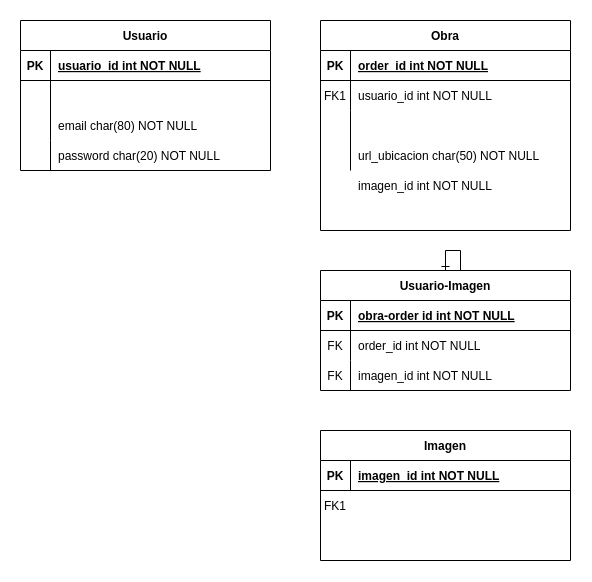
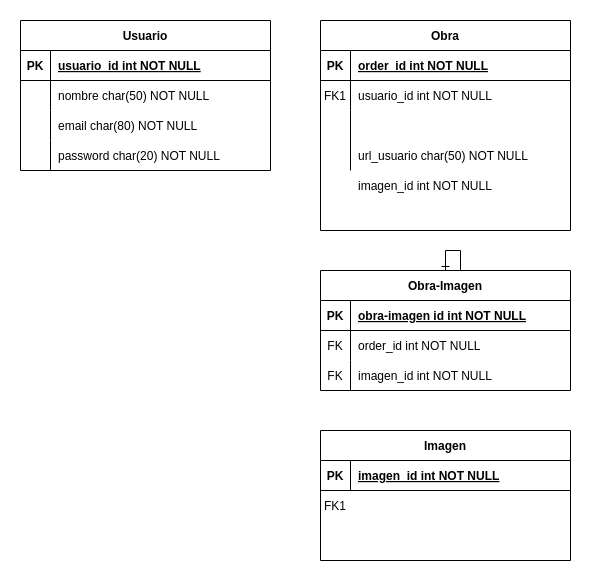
none -> (161, 96)
(453, 156) -> (448, 156)
(445, 286) -> (445, 286)
(438, 316) -> (439, 316)
